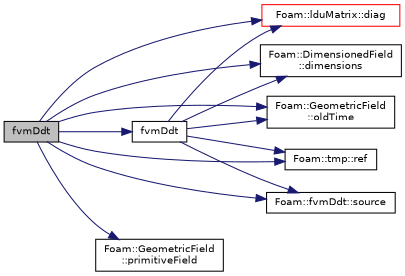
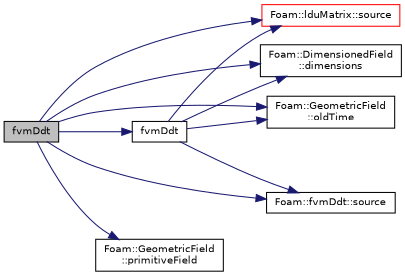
(331, 15) -> (331, 15)
(331, 160) -> none
